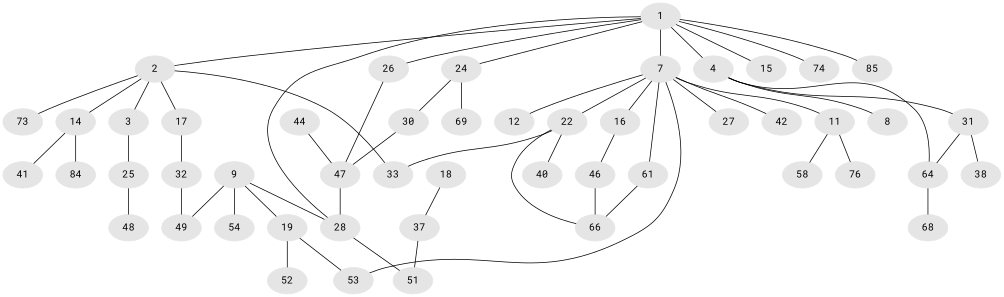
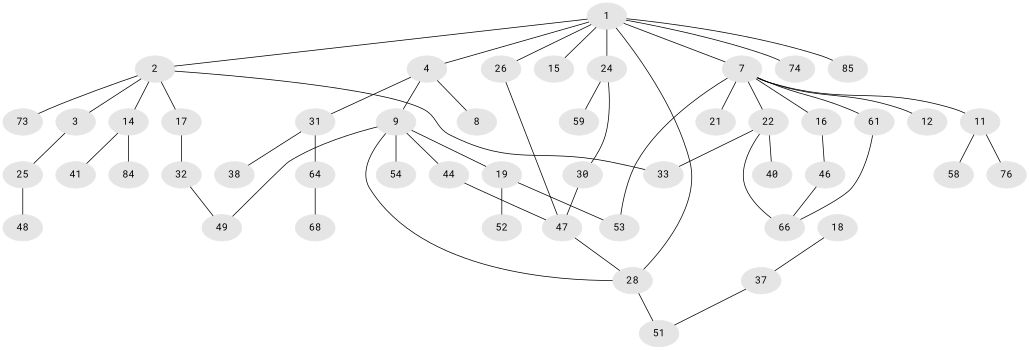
(852, 83) -> (412, 95)
(461, 122) -> (579, 122)
(729, 122) -> (716, 122)
(782, 122) -> none
none -> (422, 148)
